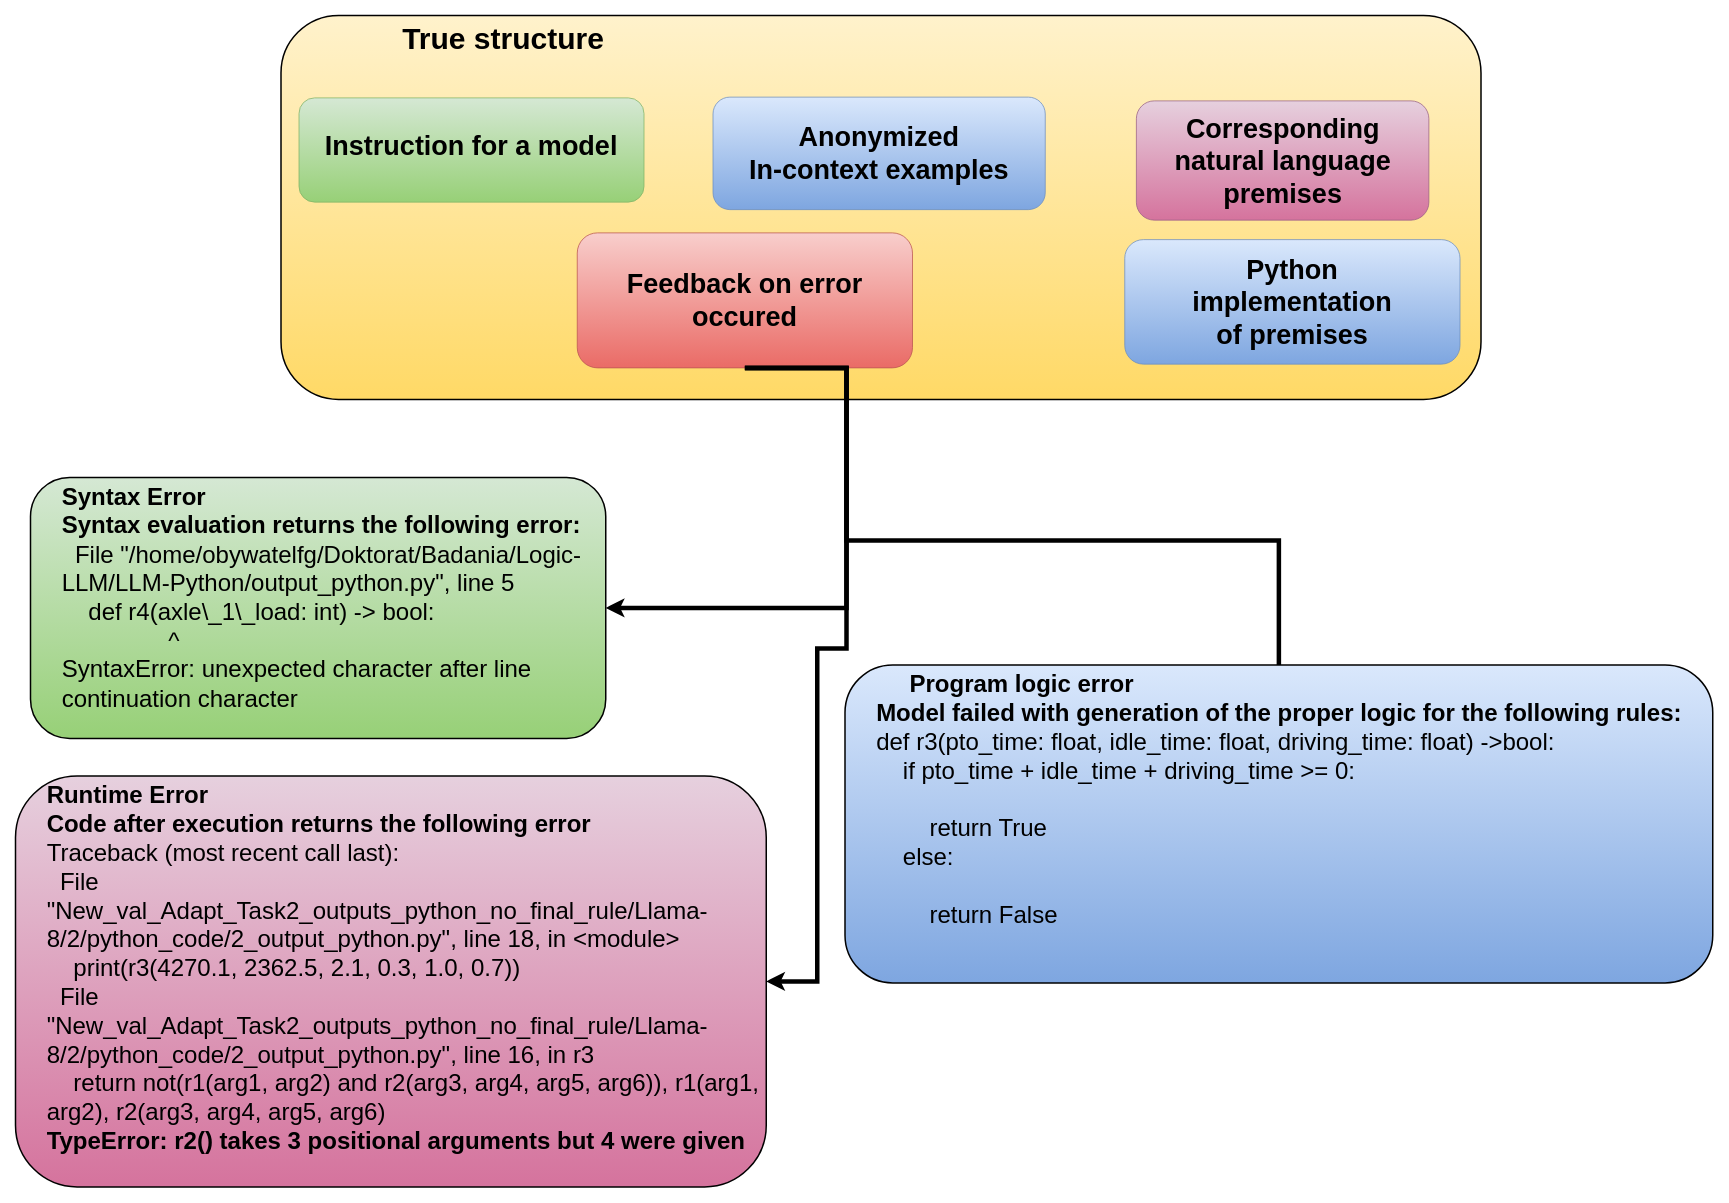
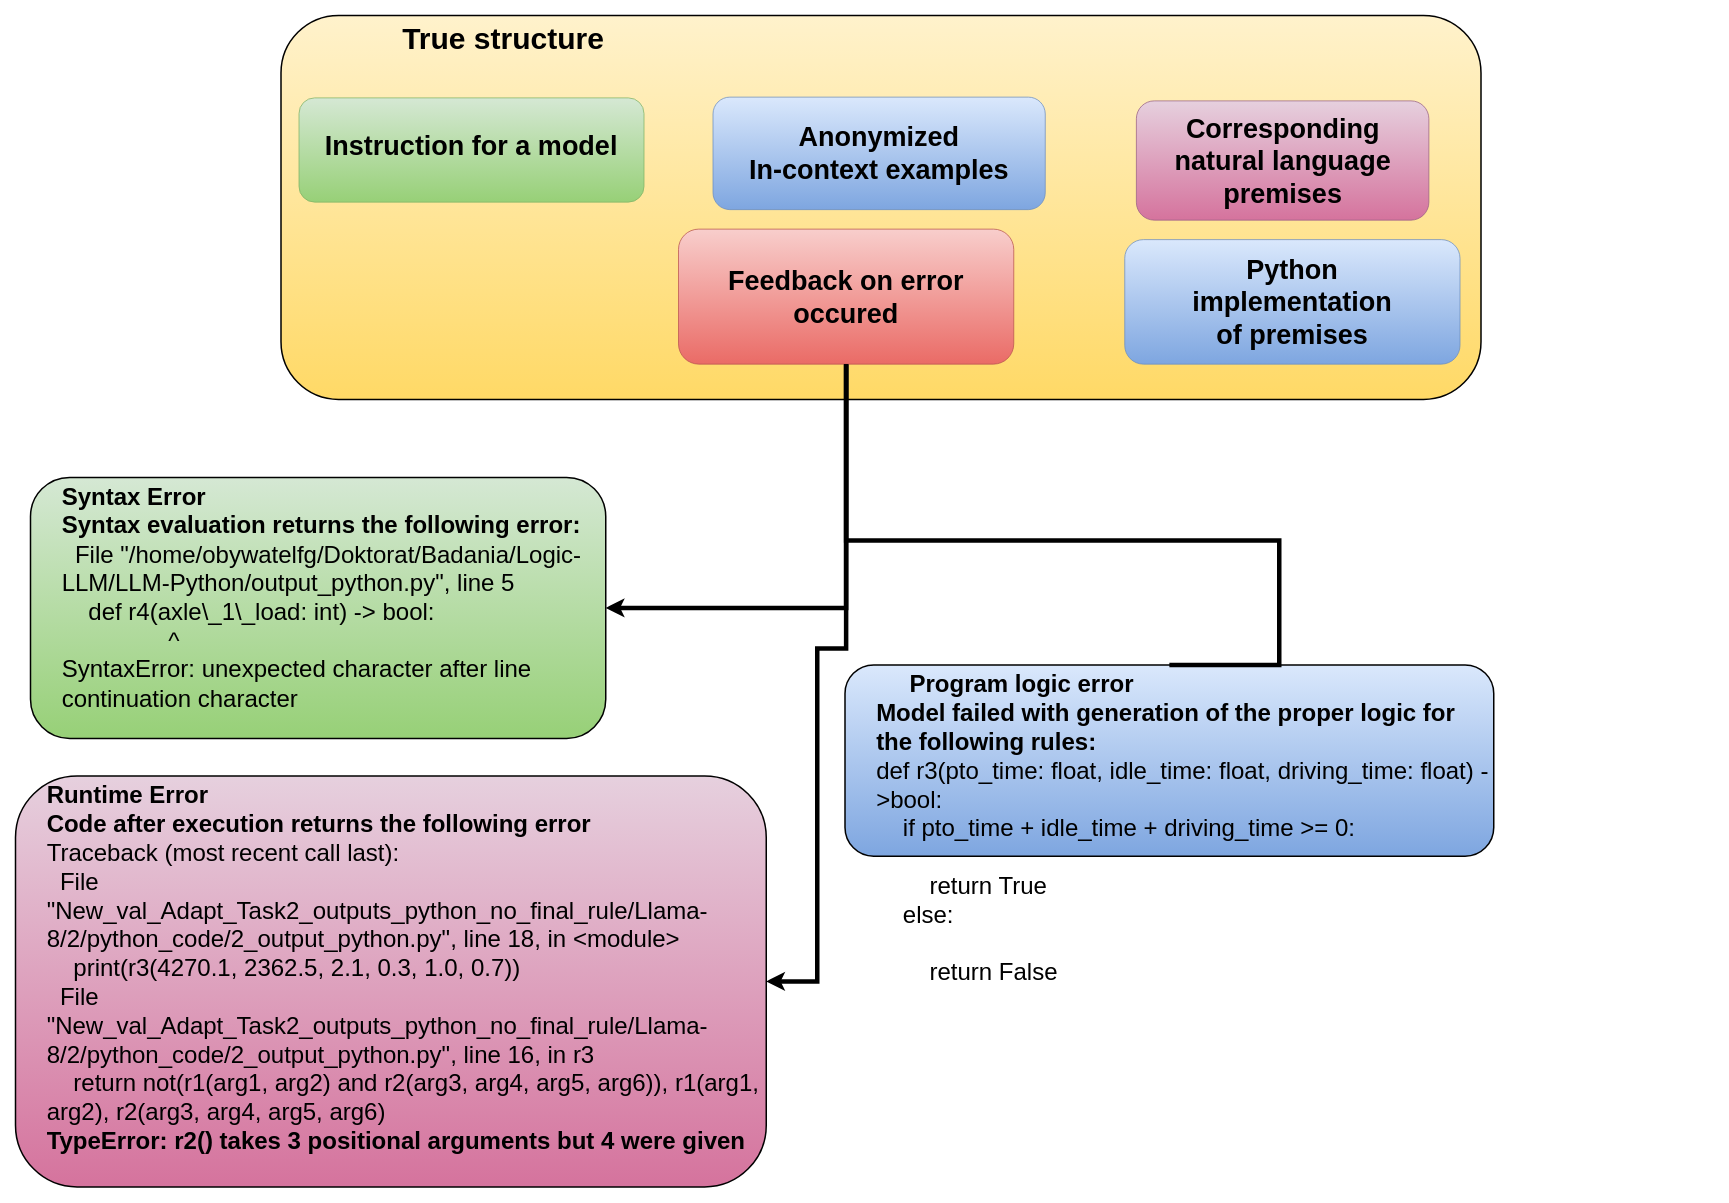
(745, 300) -> (846, 297)
(1279, 824) -> (1169, 761)
